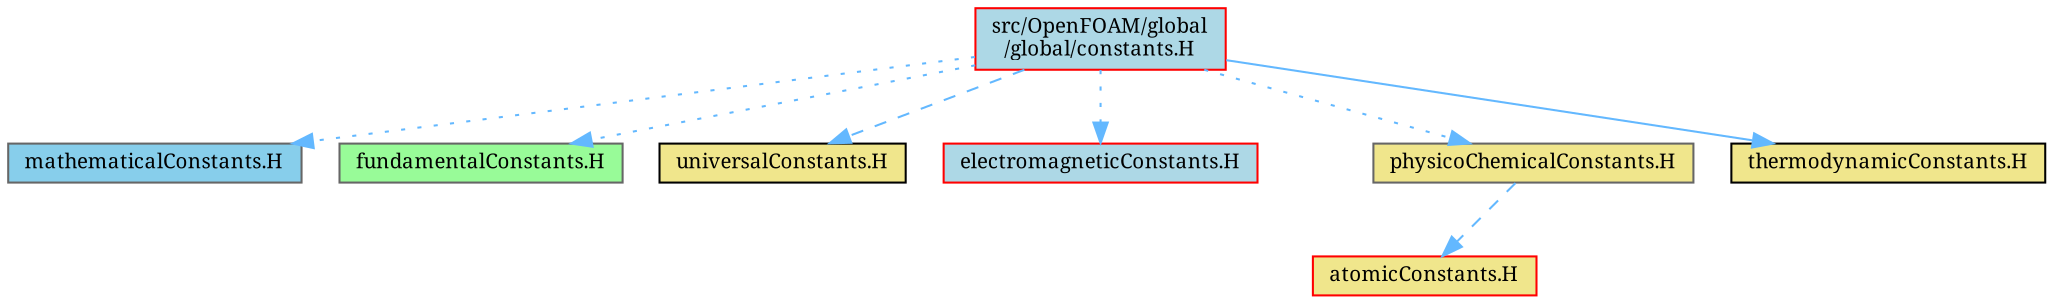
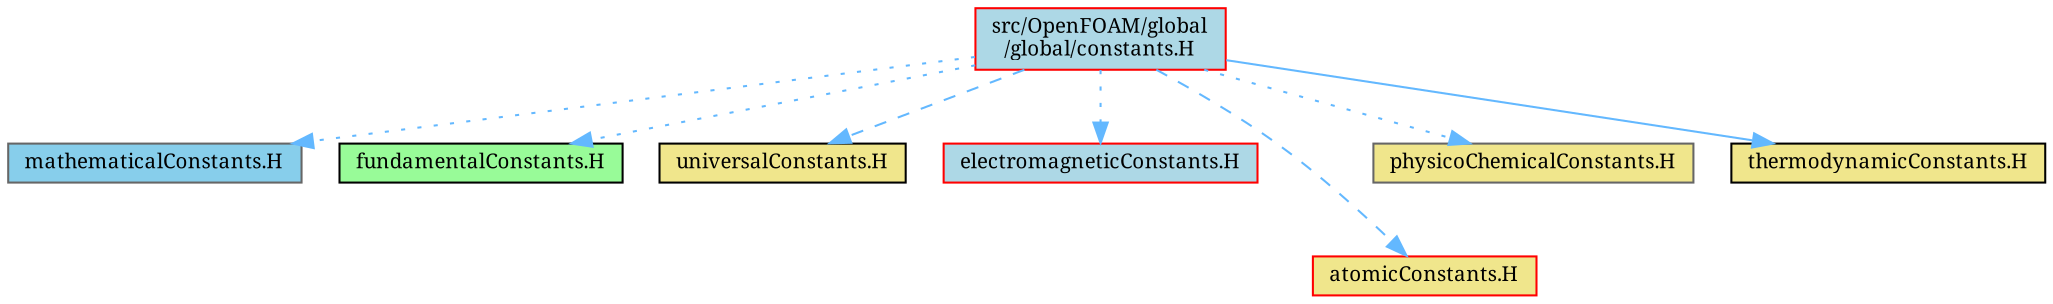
(481, 163) -> (481, 163)
(1486, 212) -> (1281, 146)
